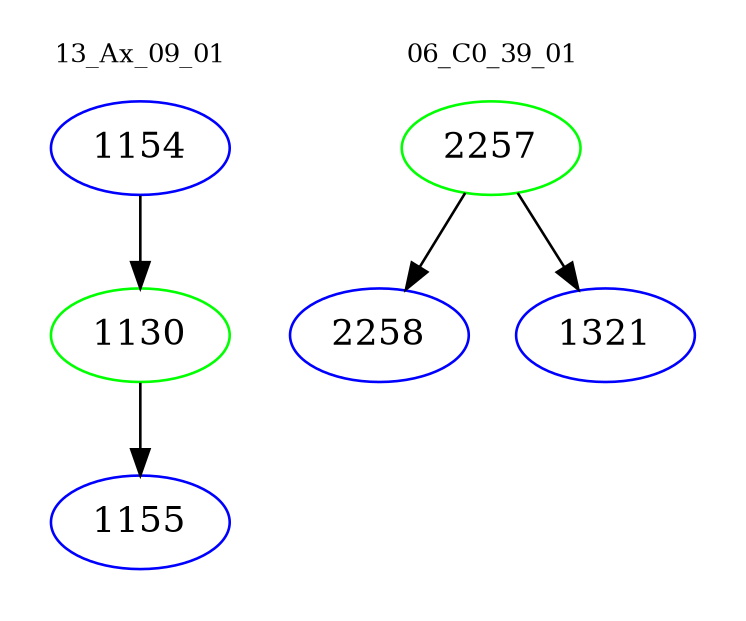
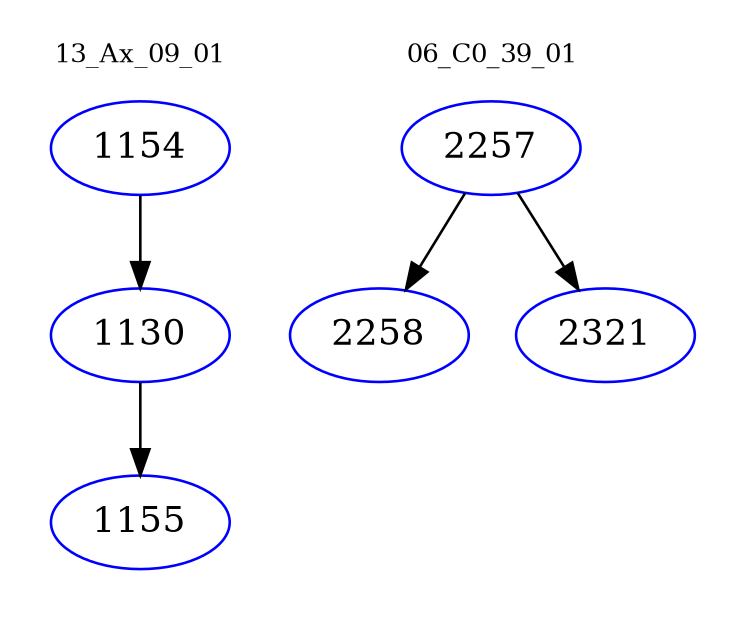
(491, 148) -> (491, 148)
(140, 335) -> (140, 335)
(605, 335) -> (605, 335)
